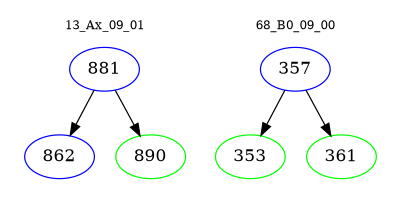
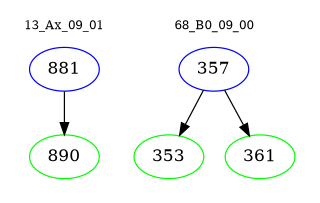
(60, 157) -> none
